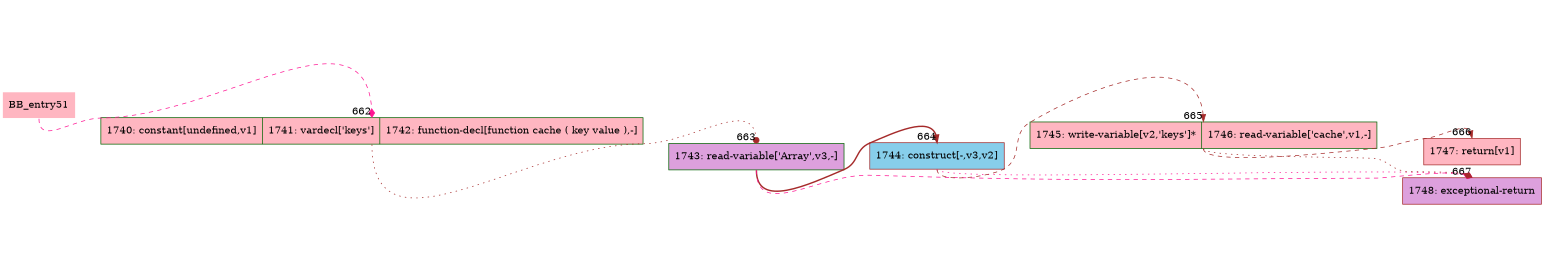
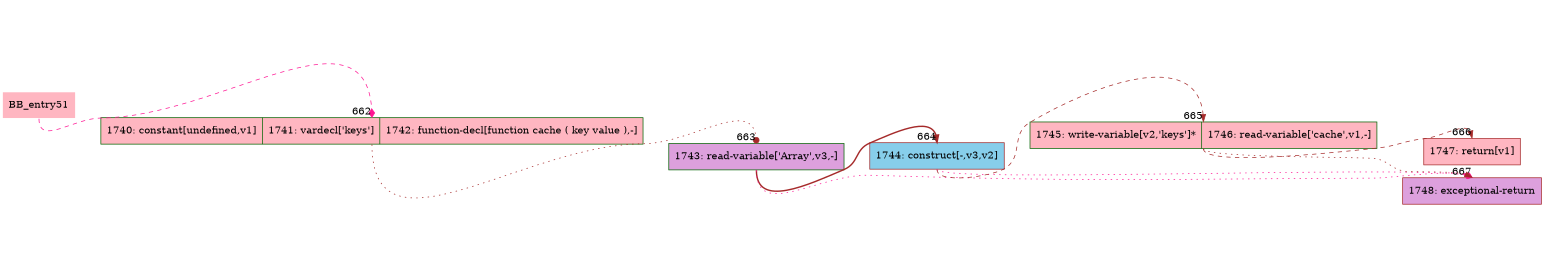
(1335, 157) -> (1335, 157)
(1102, 180) -> (1102, 180)
